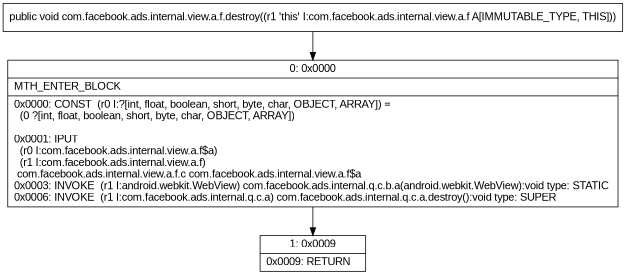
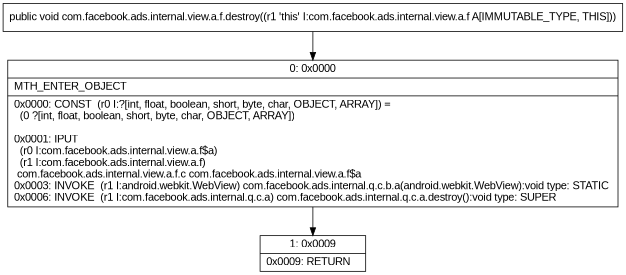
(68, 87) -> (70, 87)
